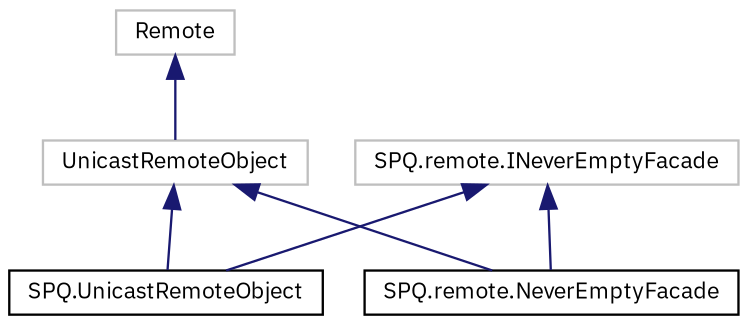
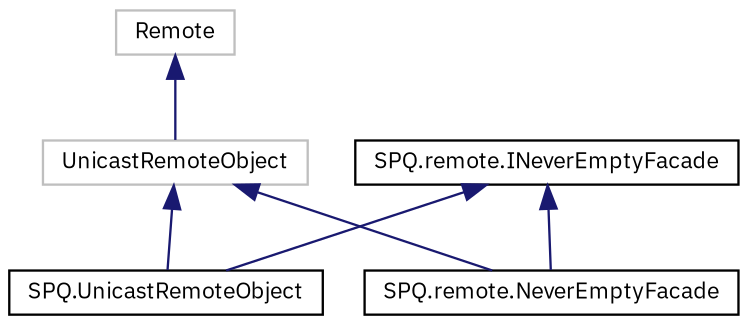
(547, 163) -> (547, 163)
